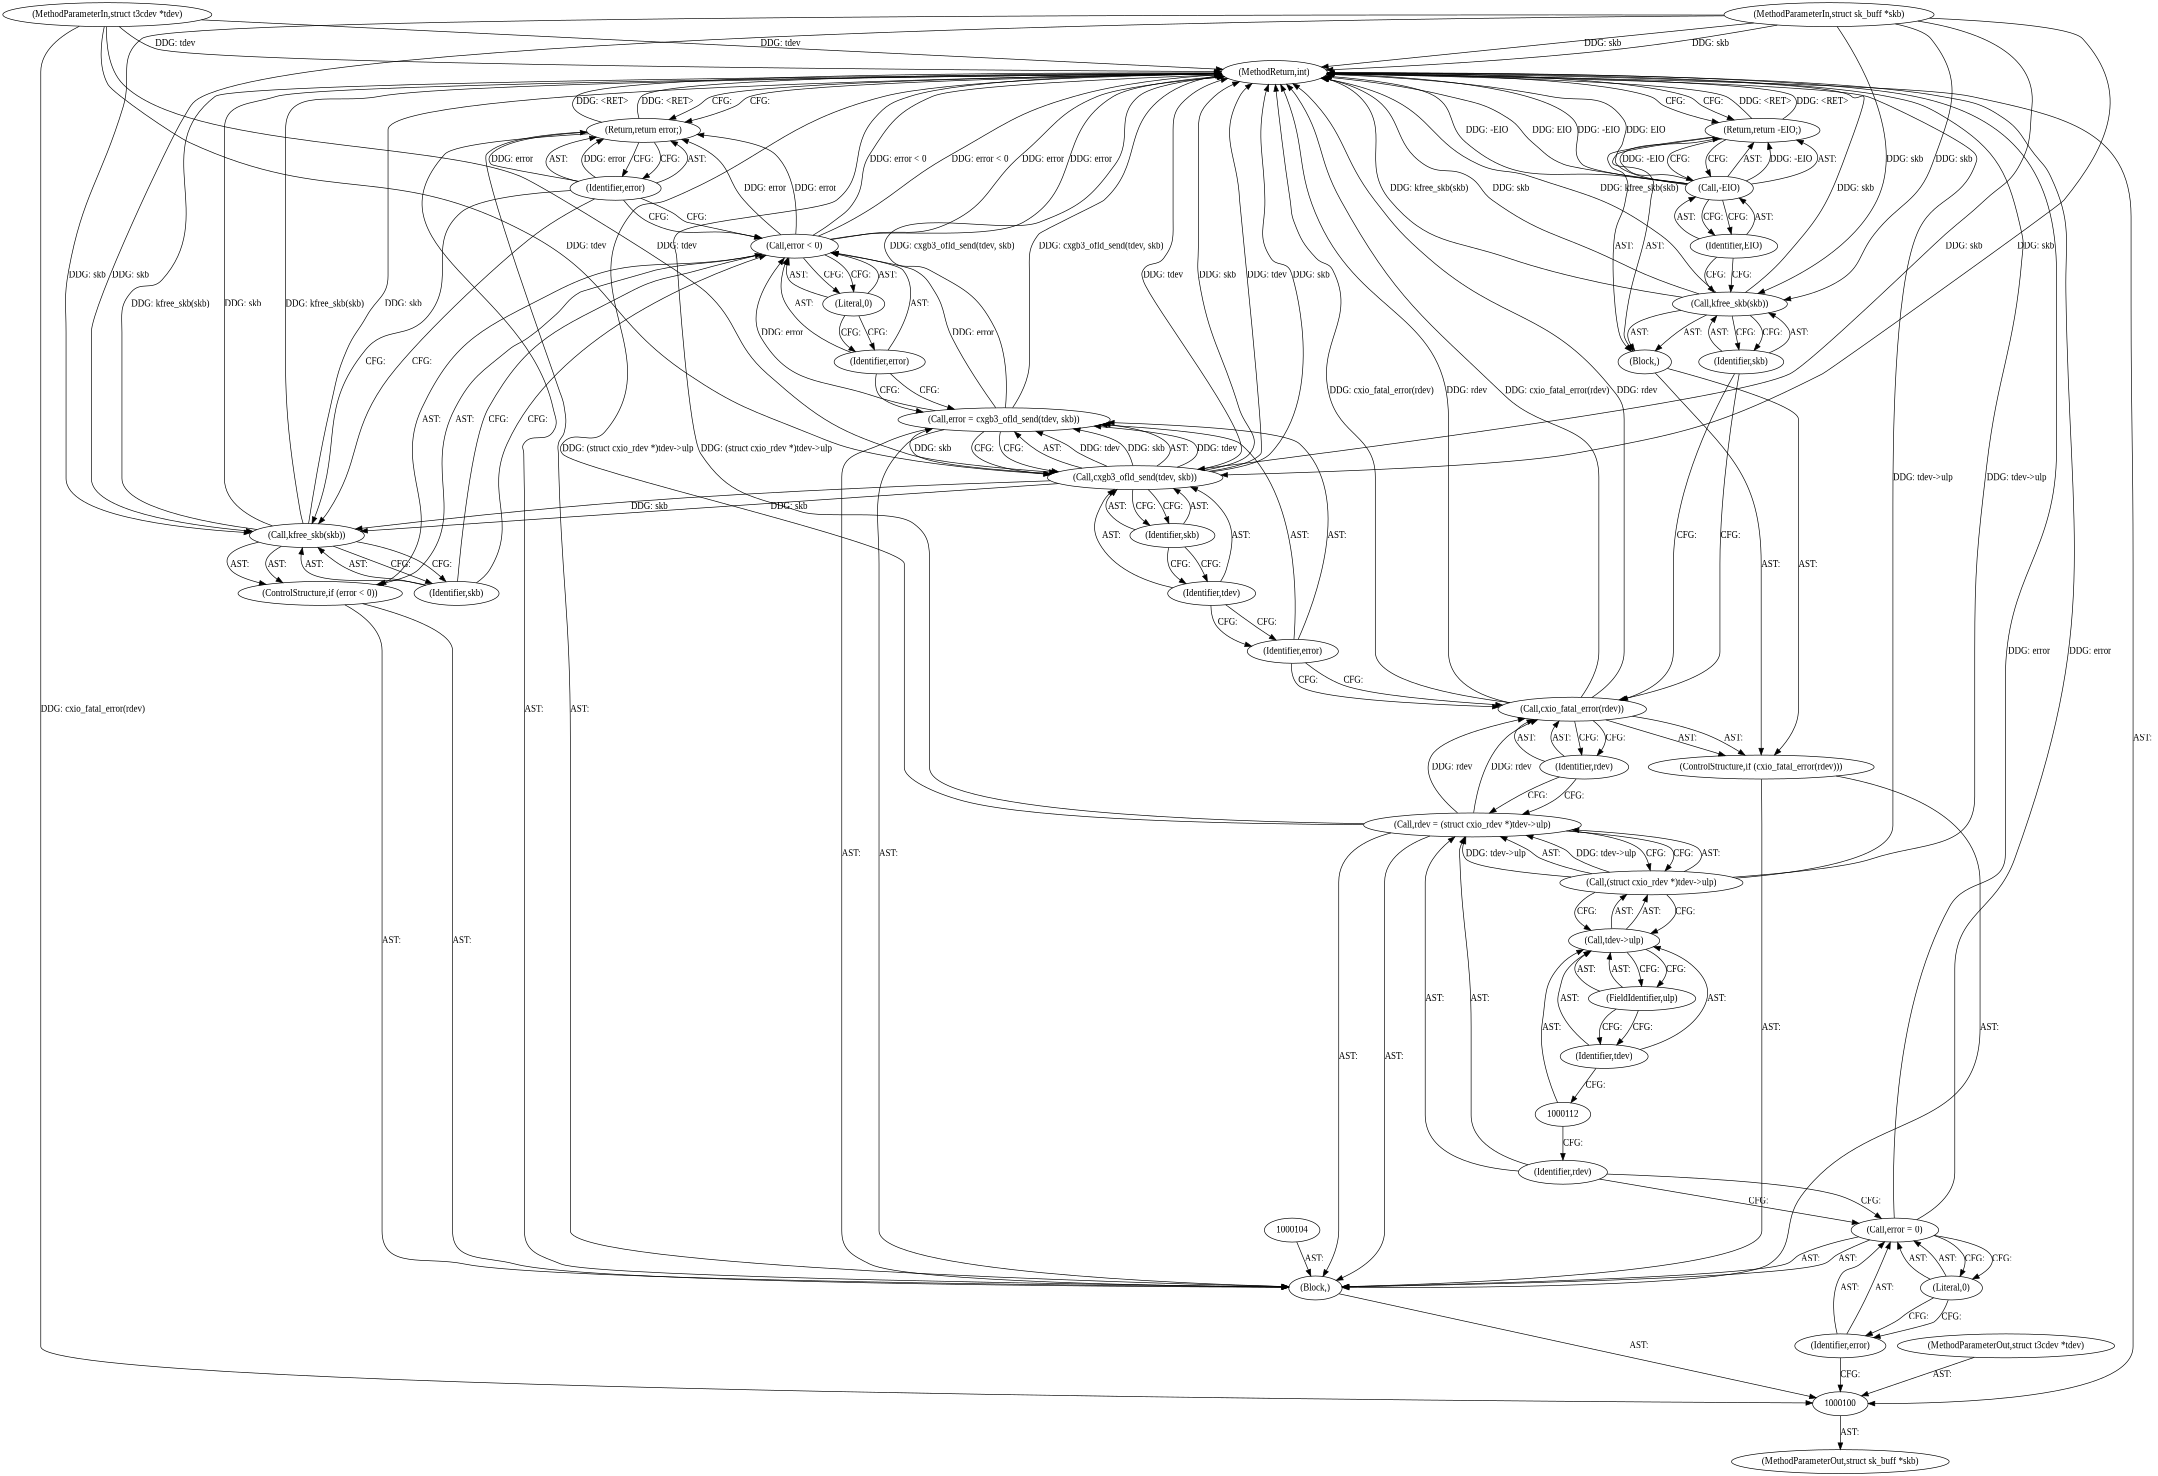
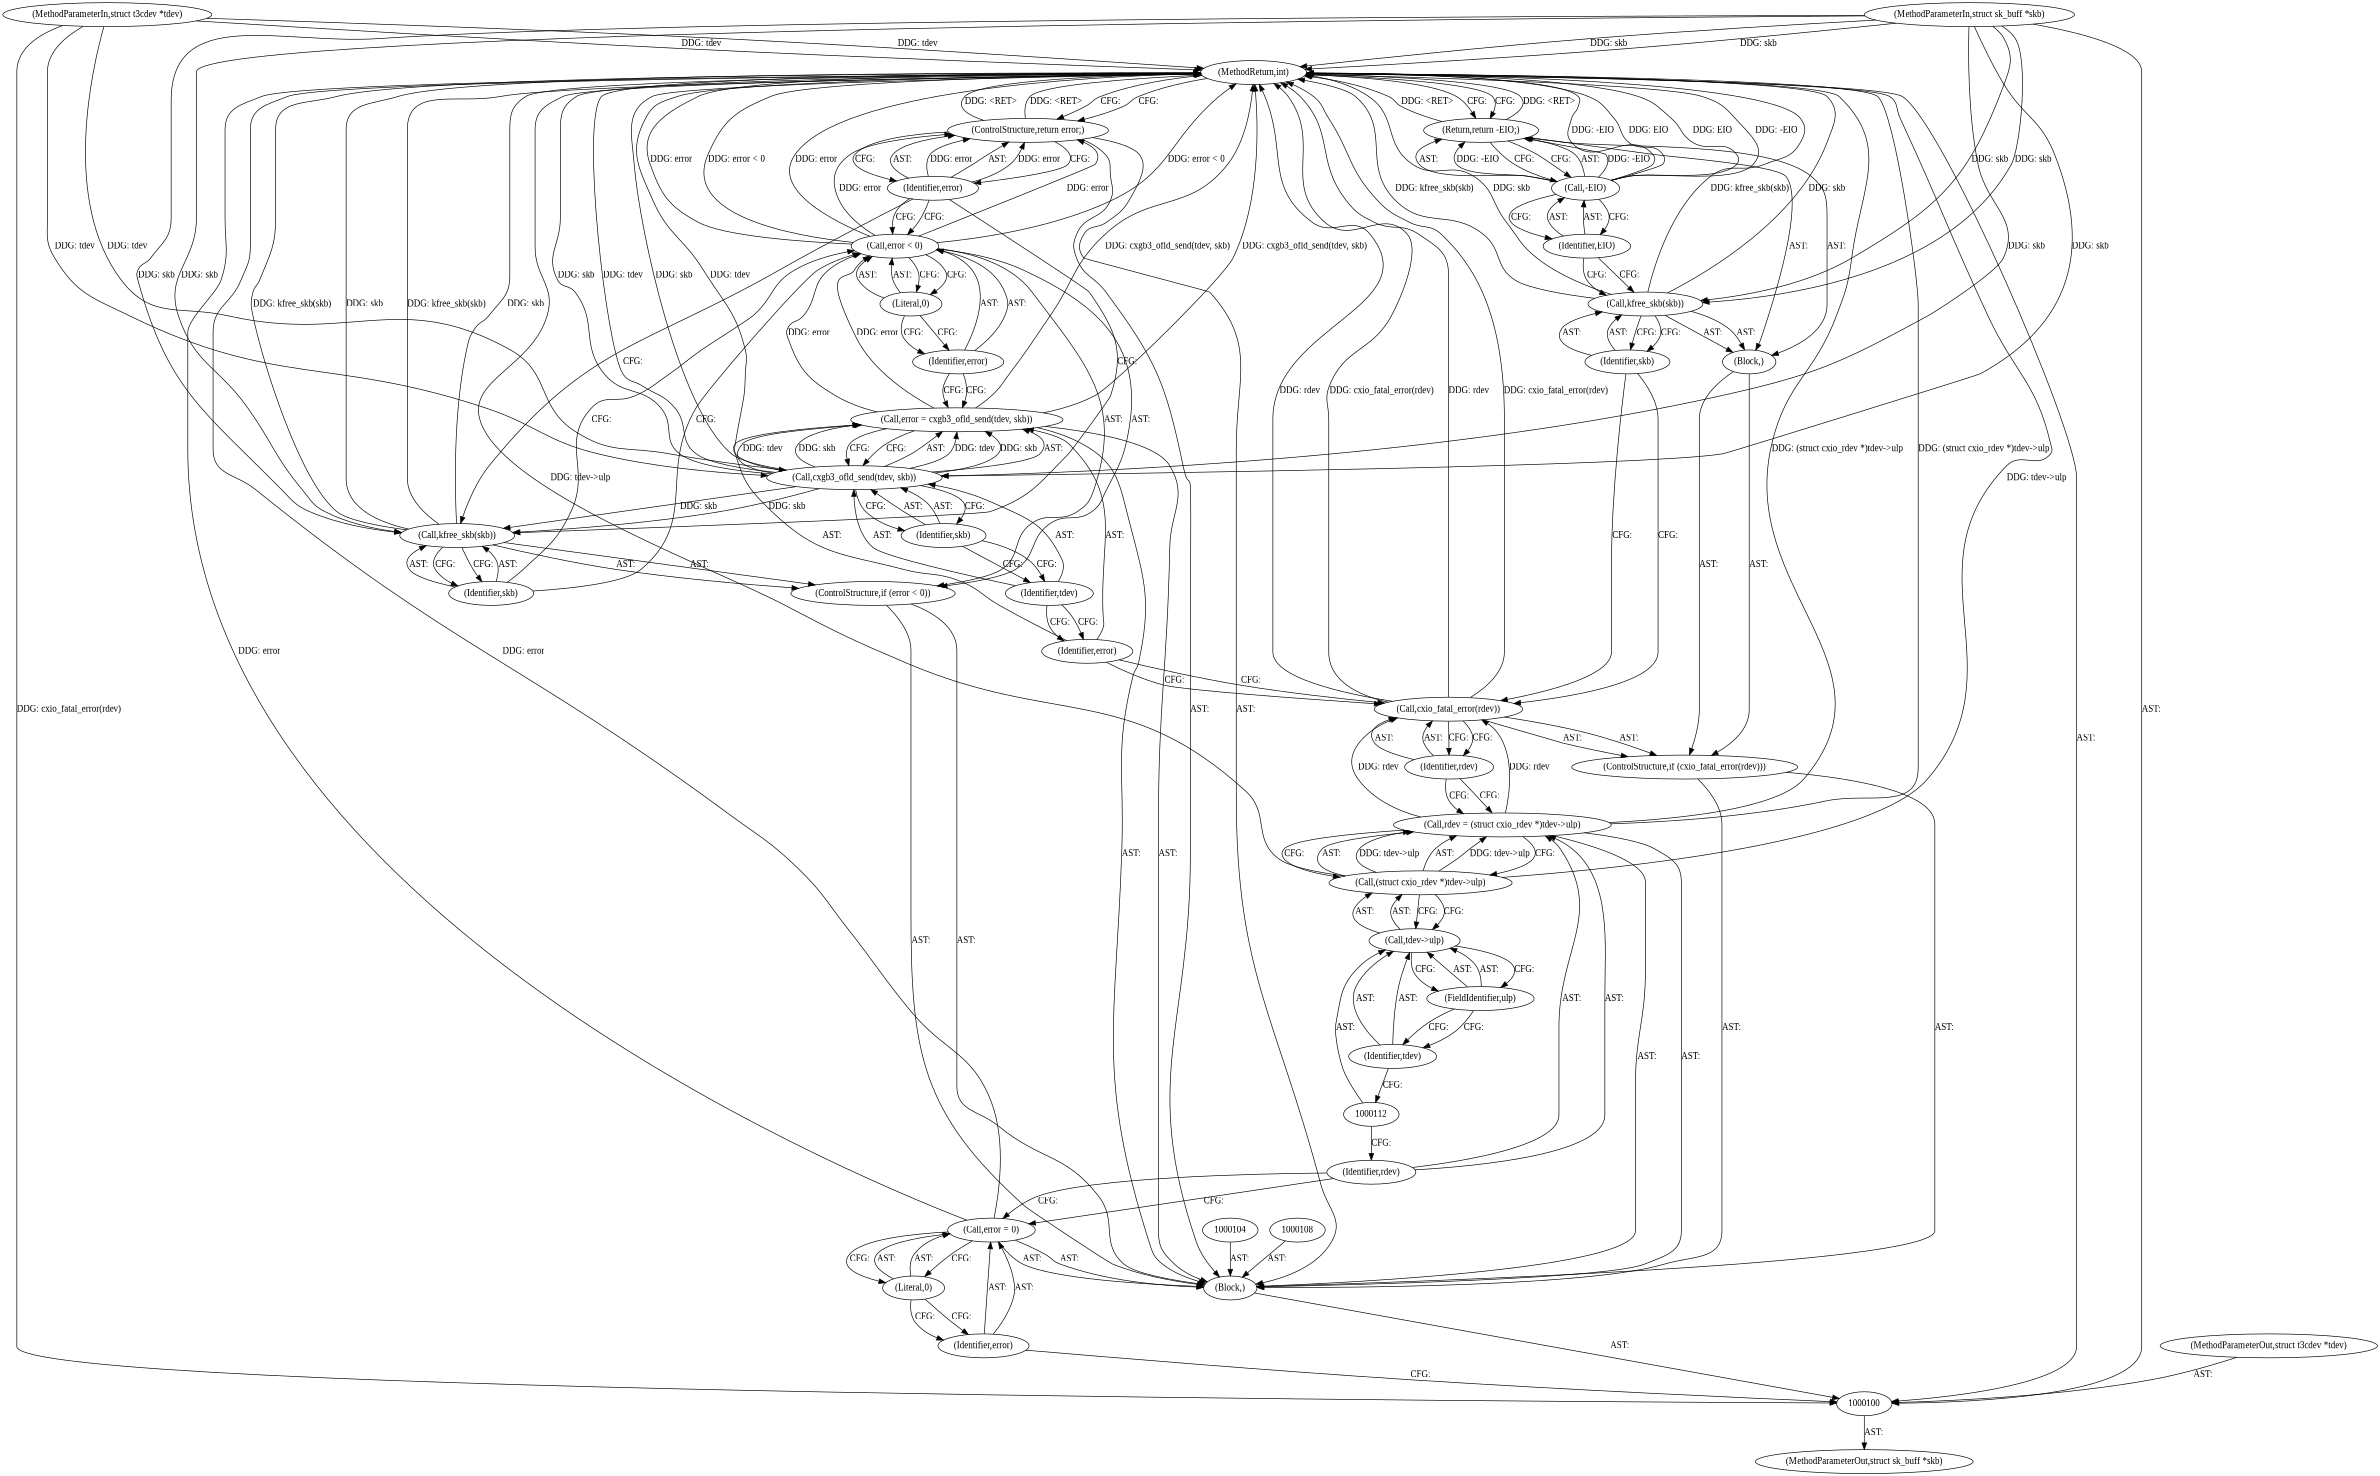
(644, 130) -> (1028, 130)
none -> (2142, 777)
none -> (1297, 1230)
